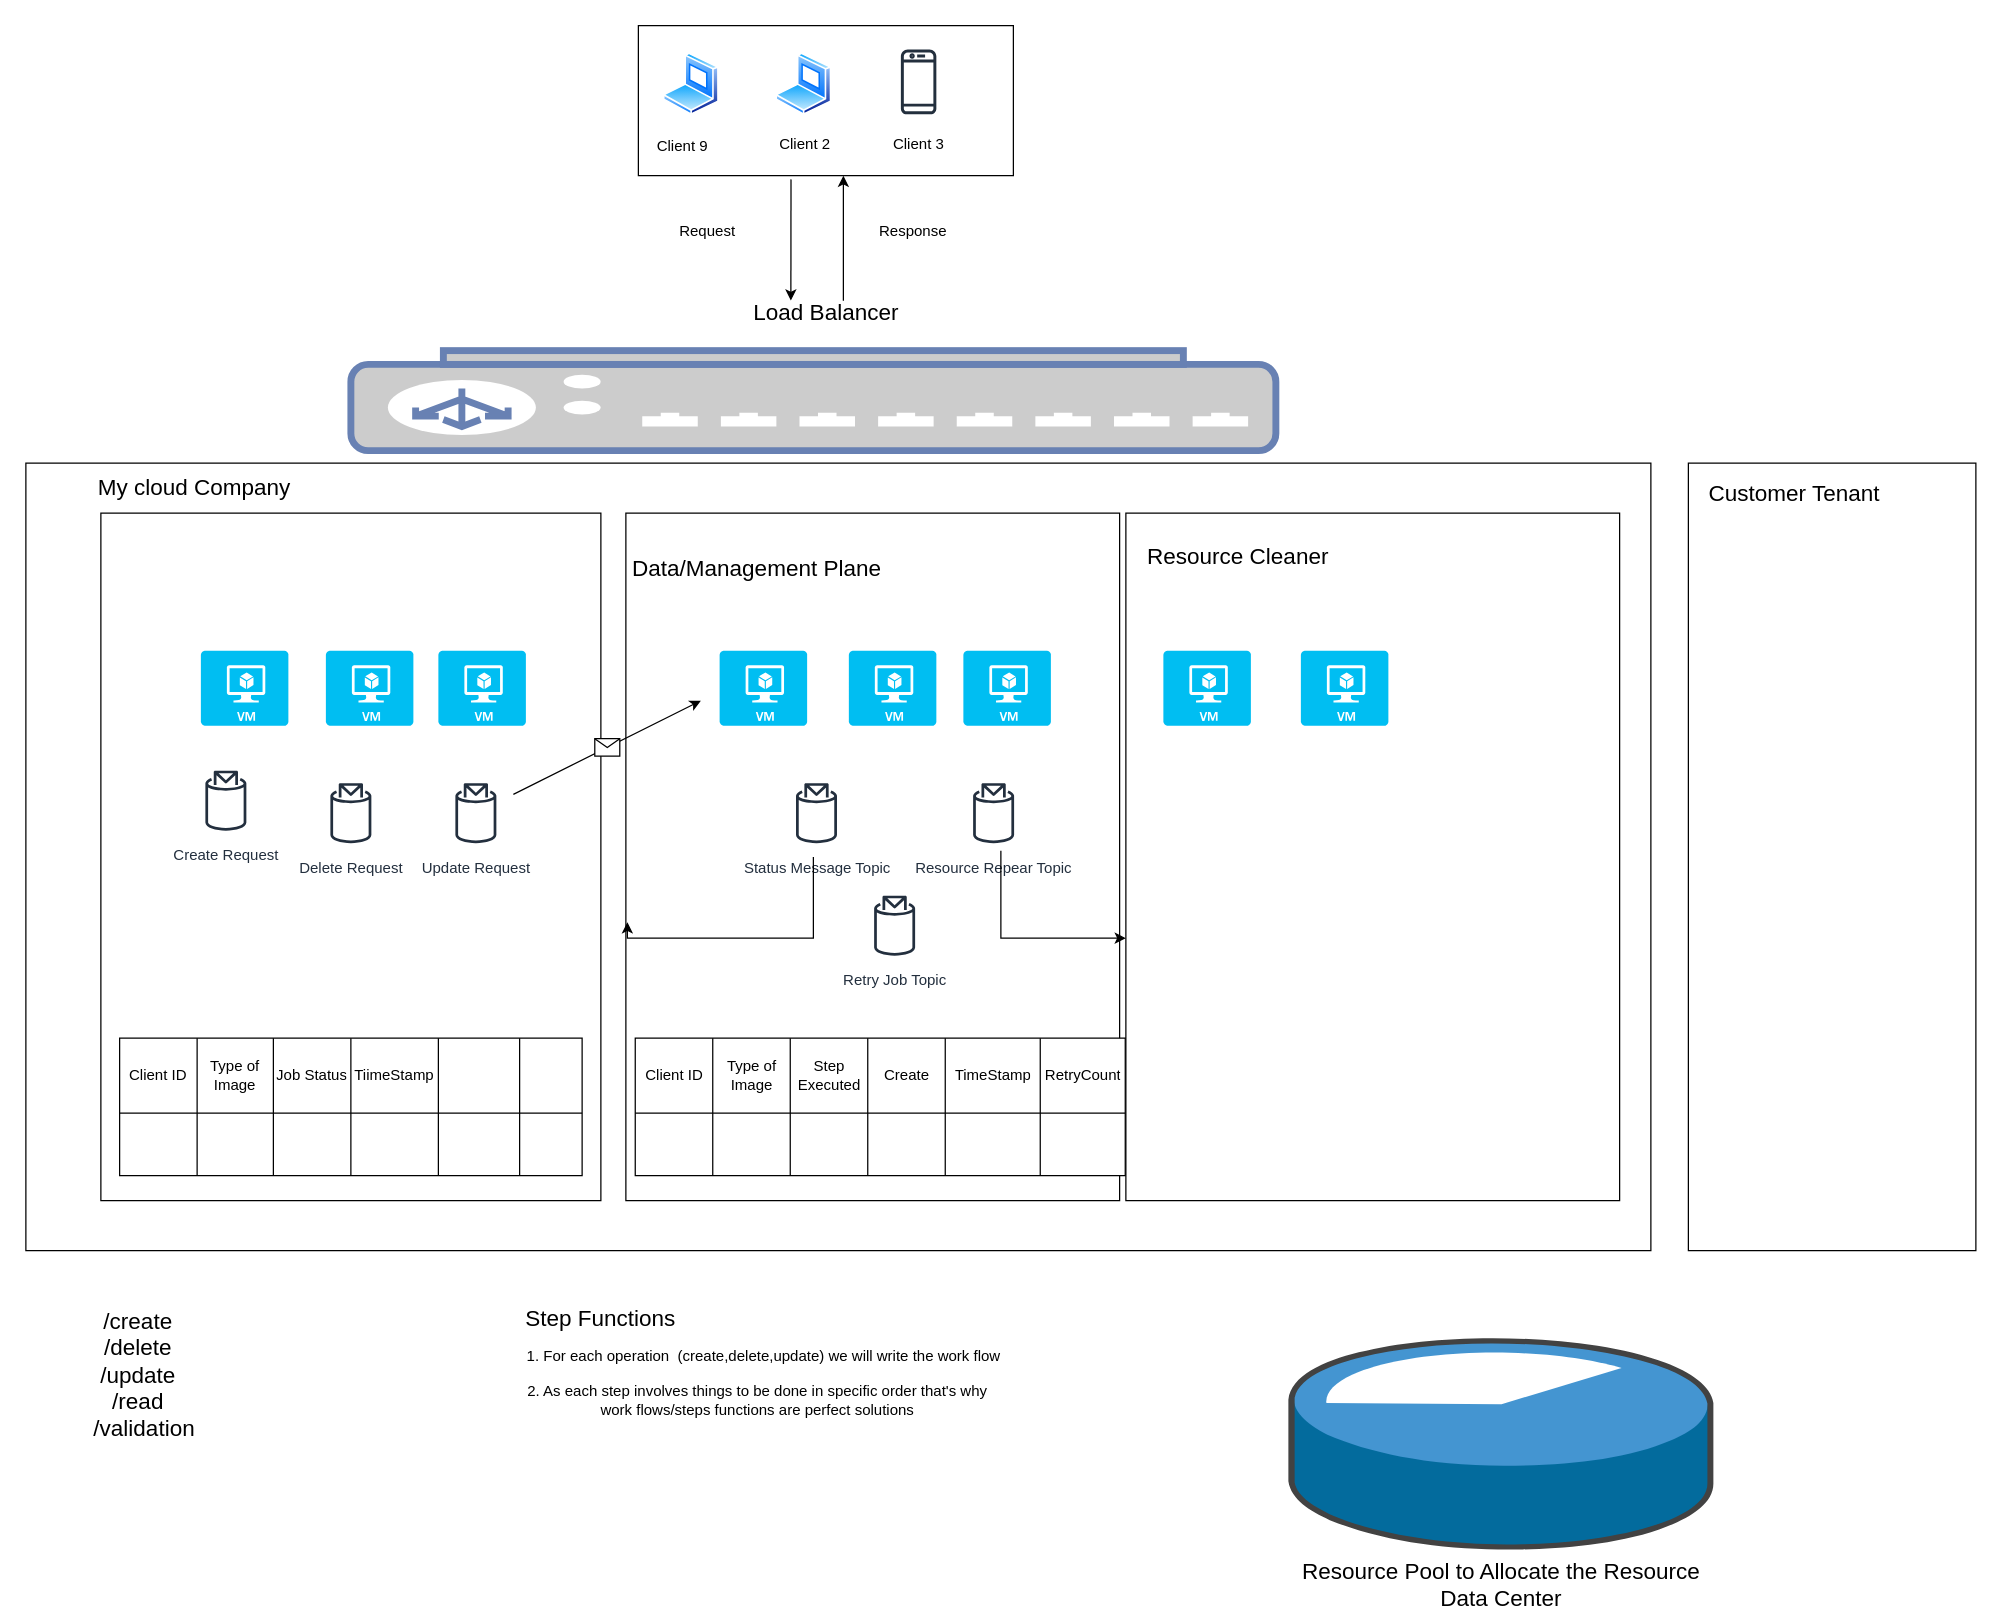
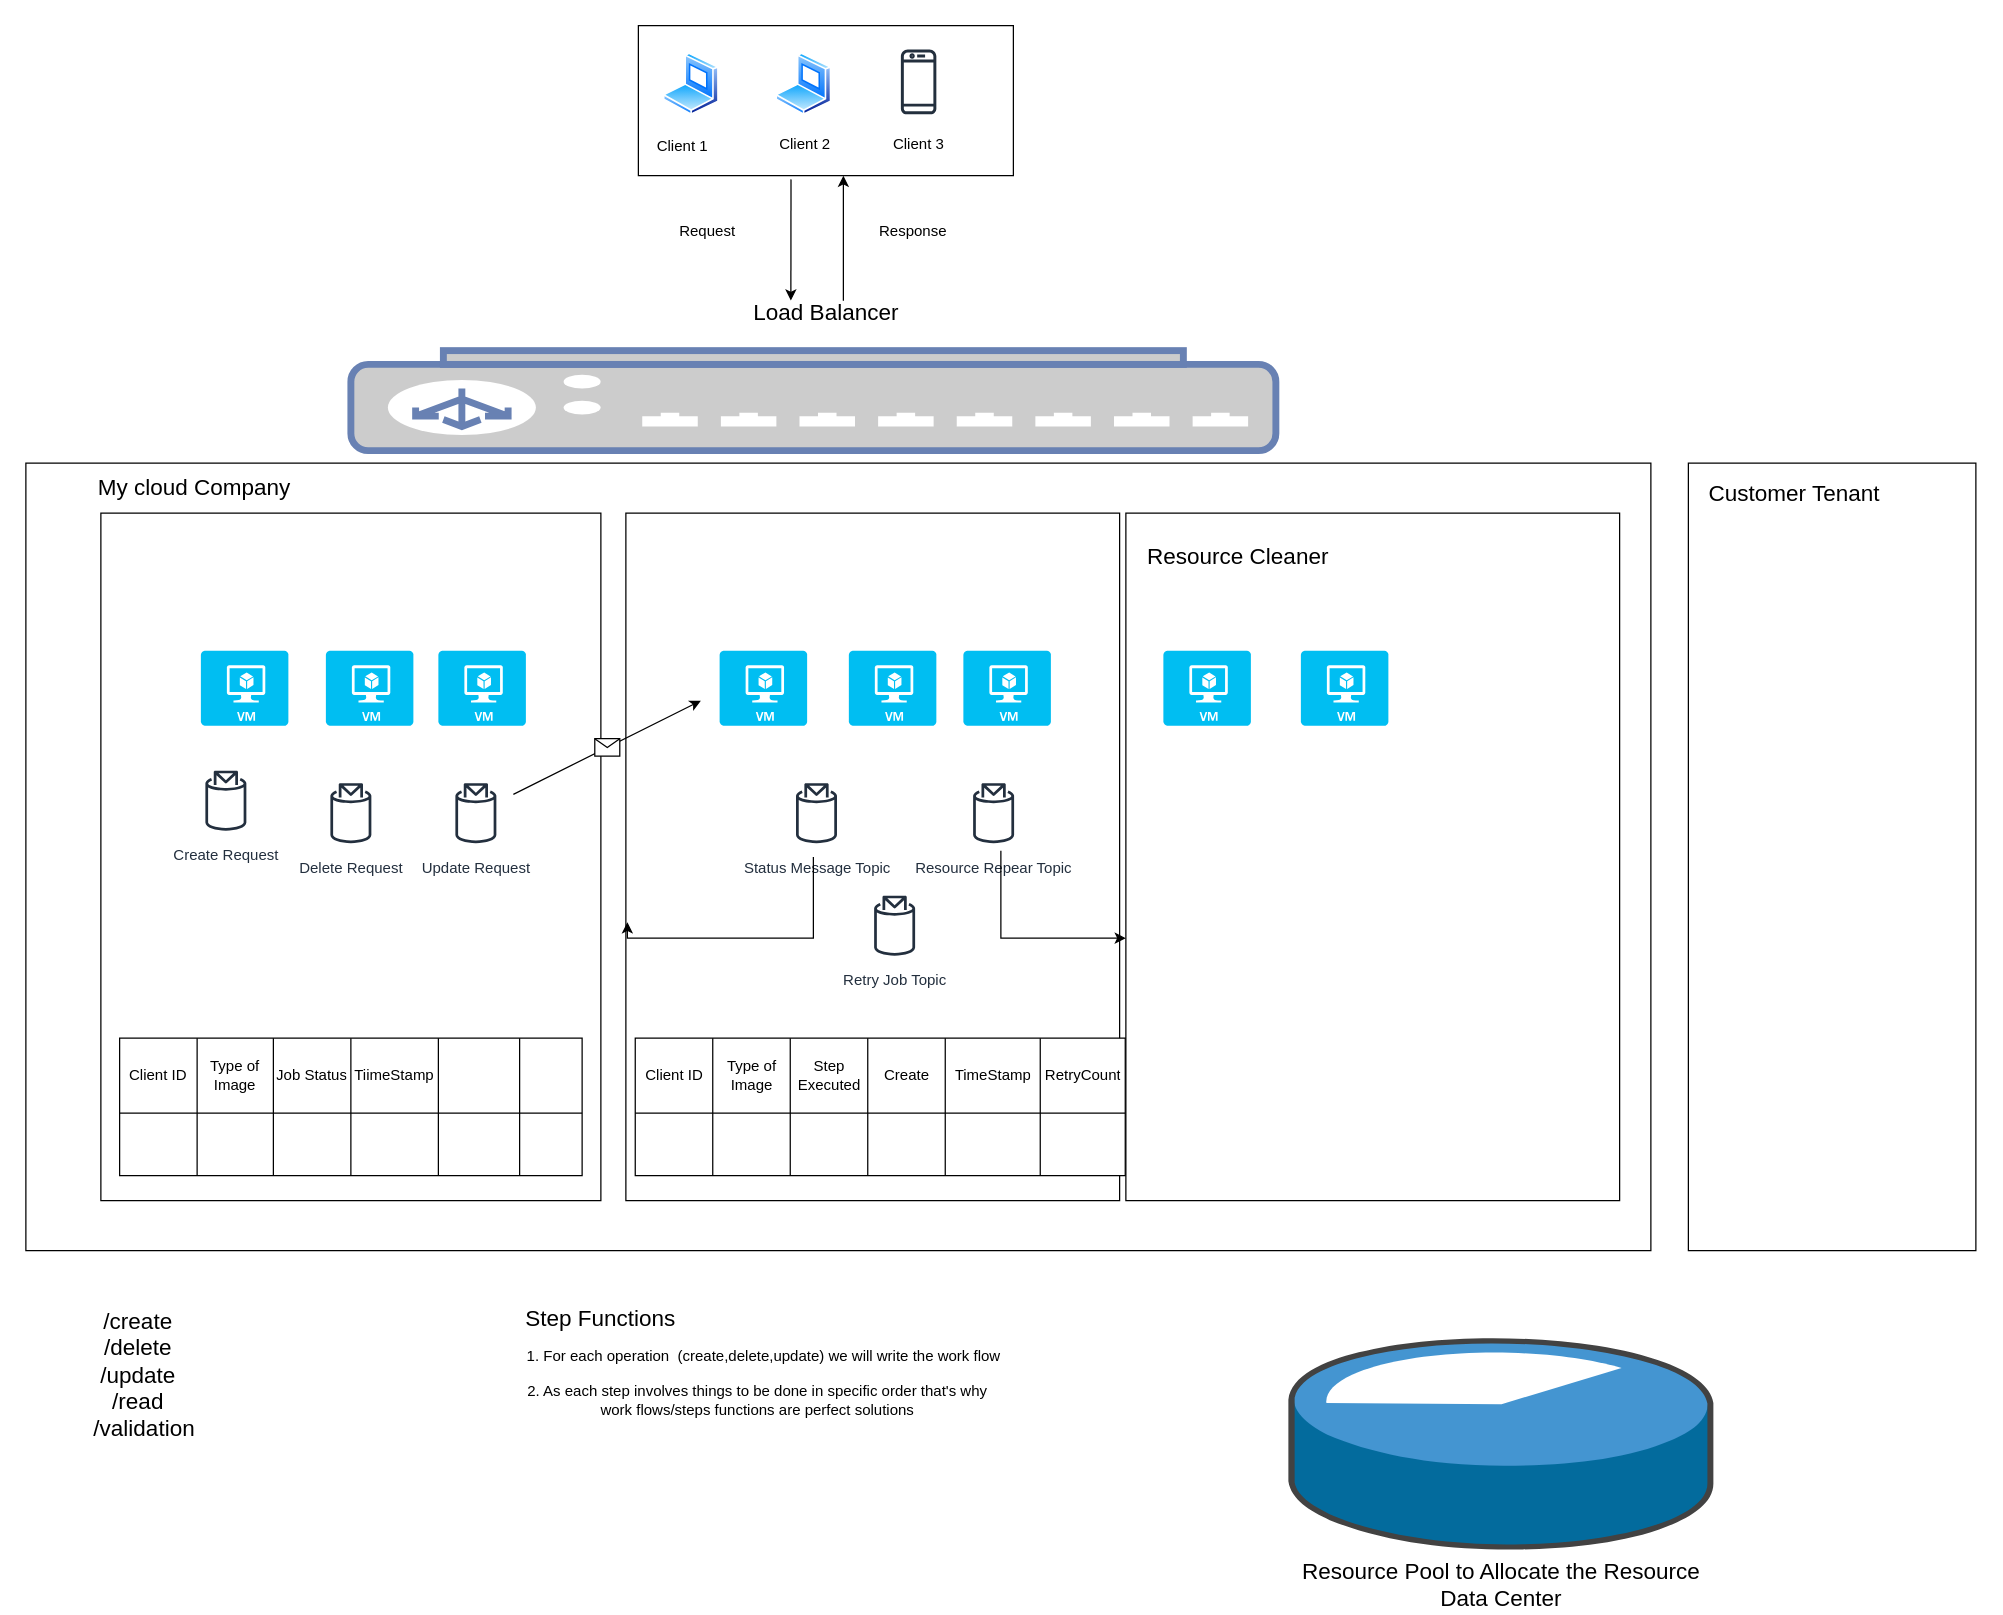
(683, 144) -> (683, 144)
(757, 569) -> none
